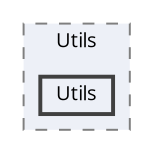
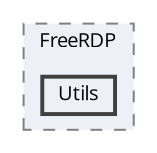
(77, 42) -> (79, 42)
